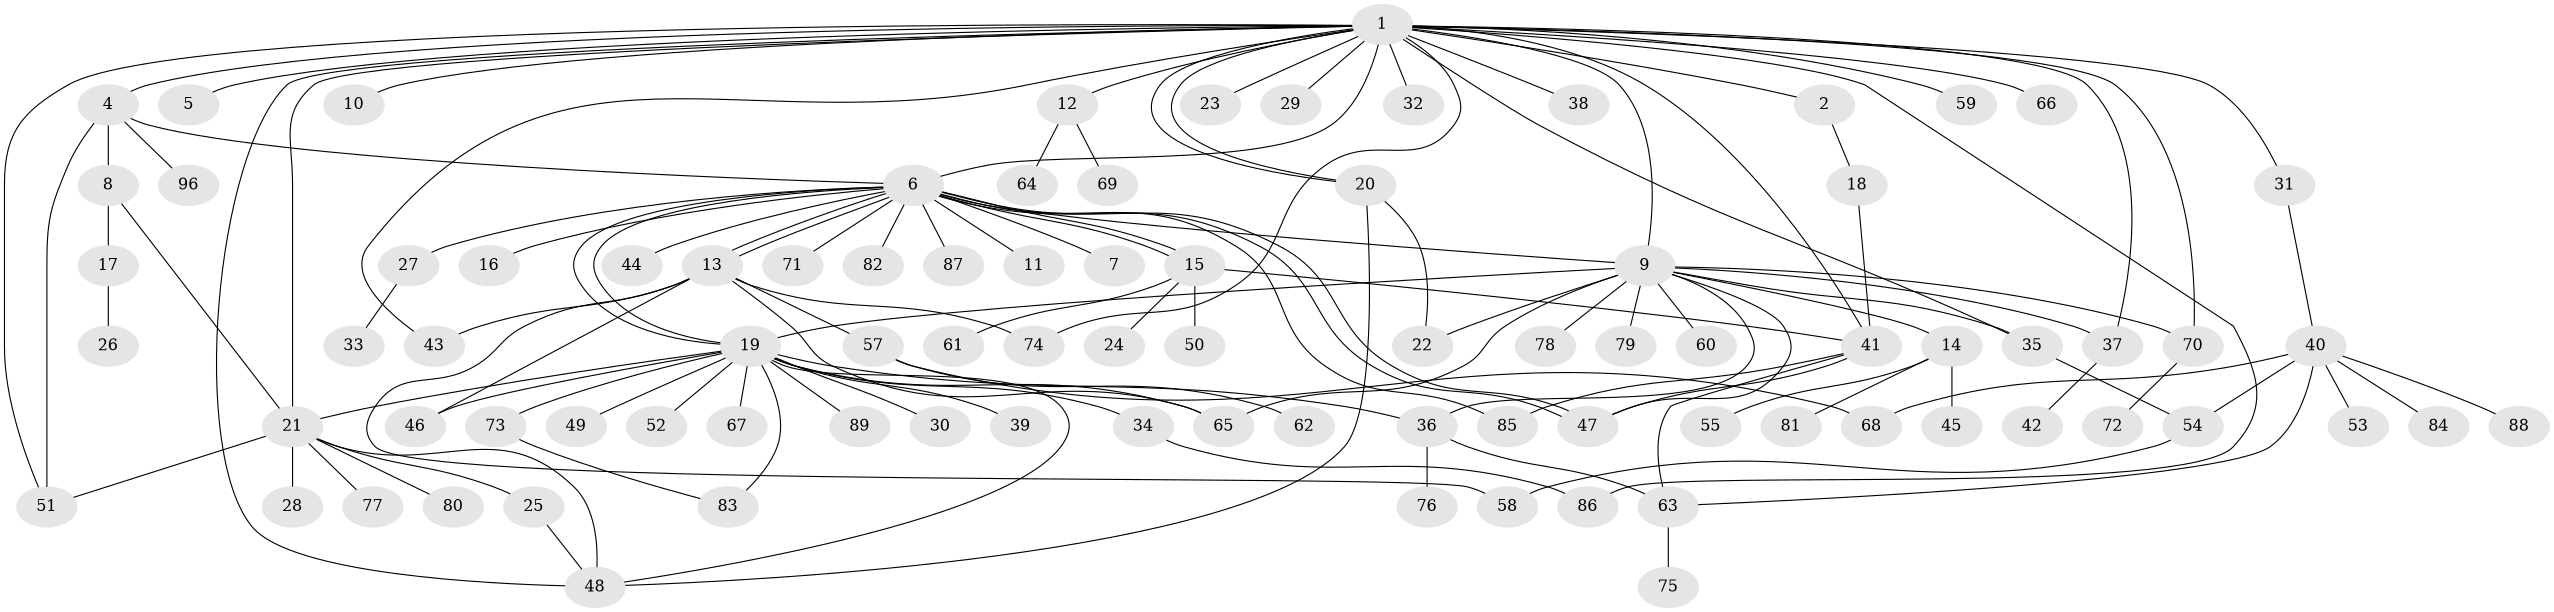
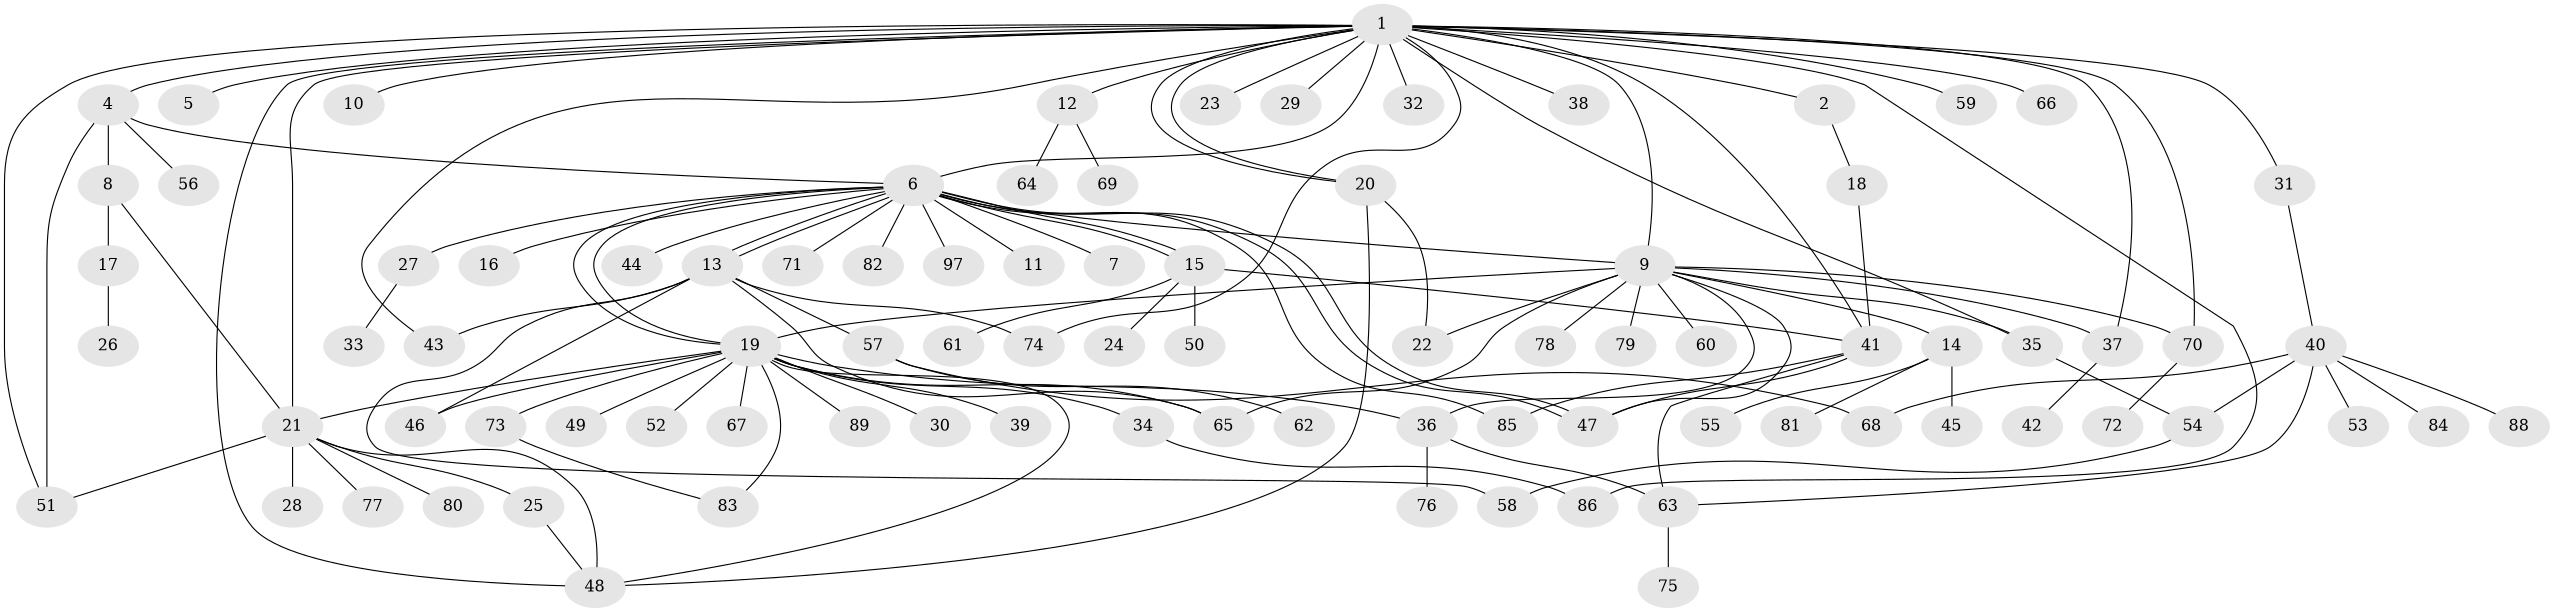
(189, 185) -> (189, 185)
(954, 266) -> (954, 266)
